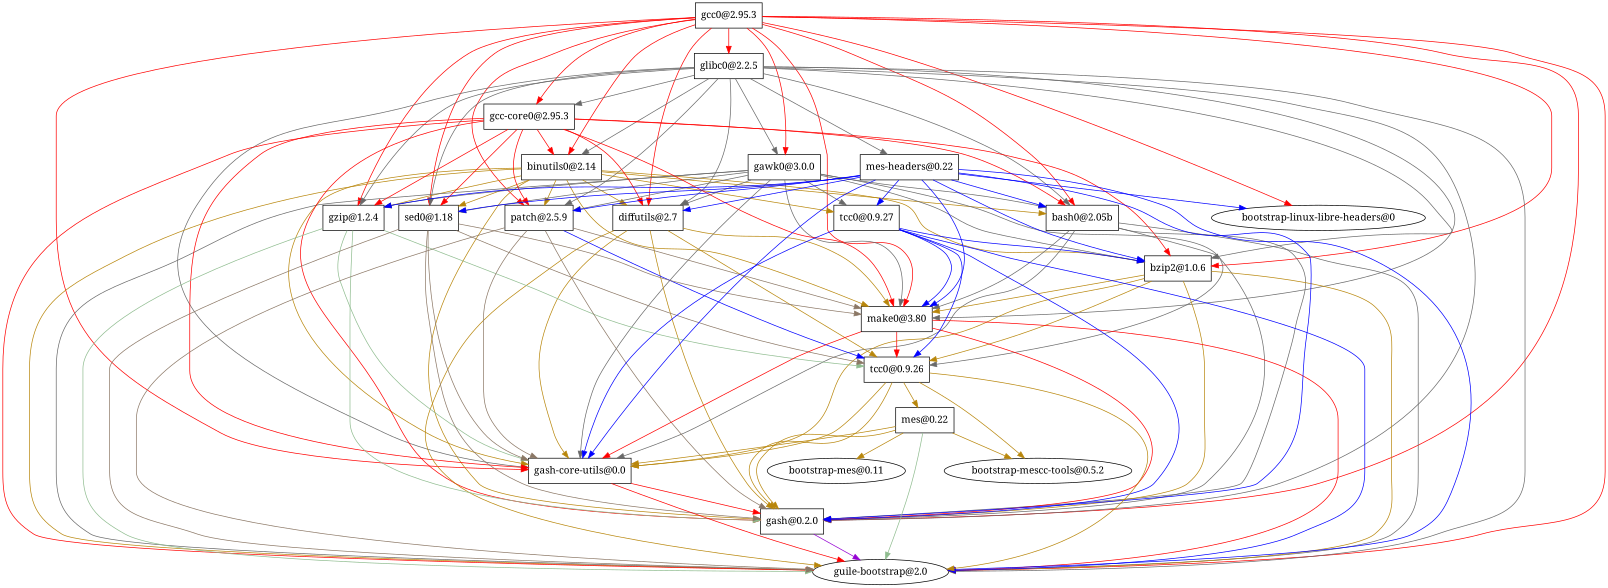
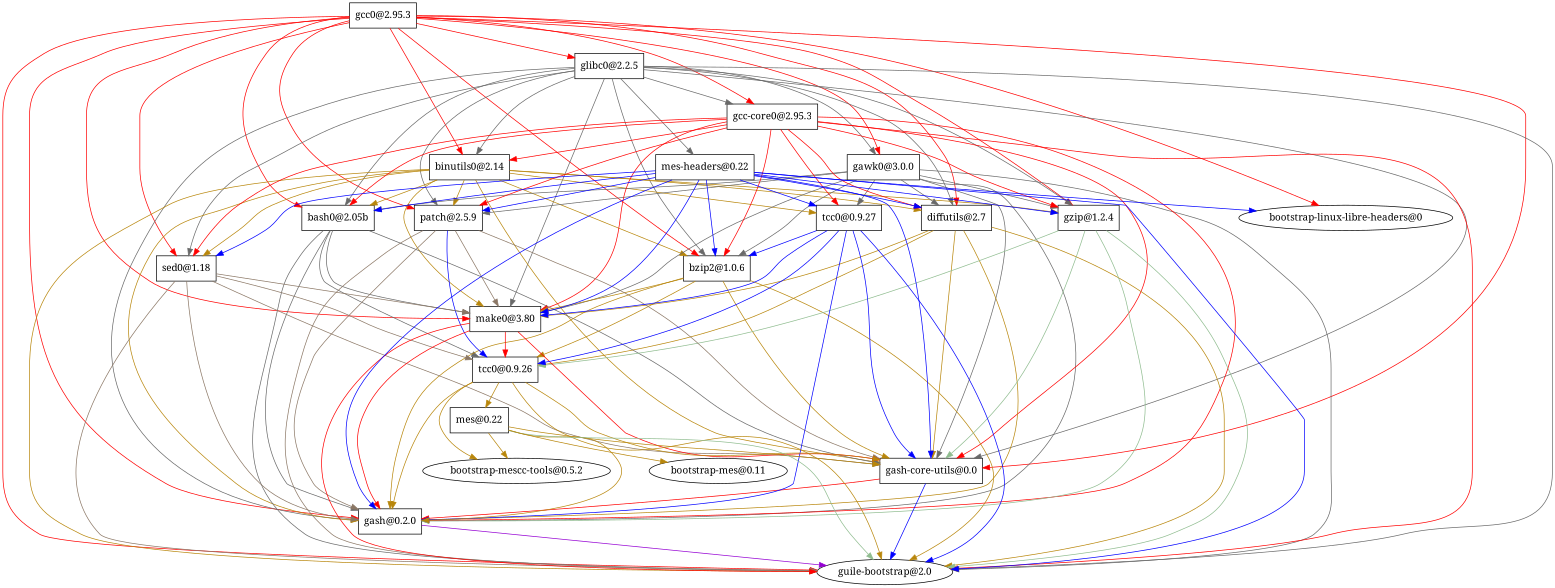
none -> (806, 165)
(607, 190) -> none
(724, 524) -> (909, 518)
